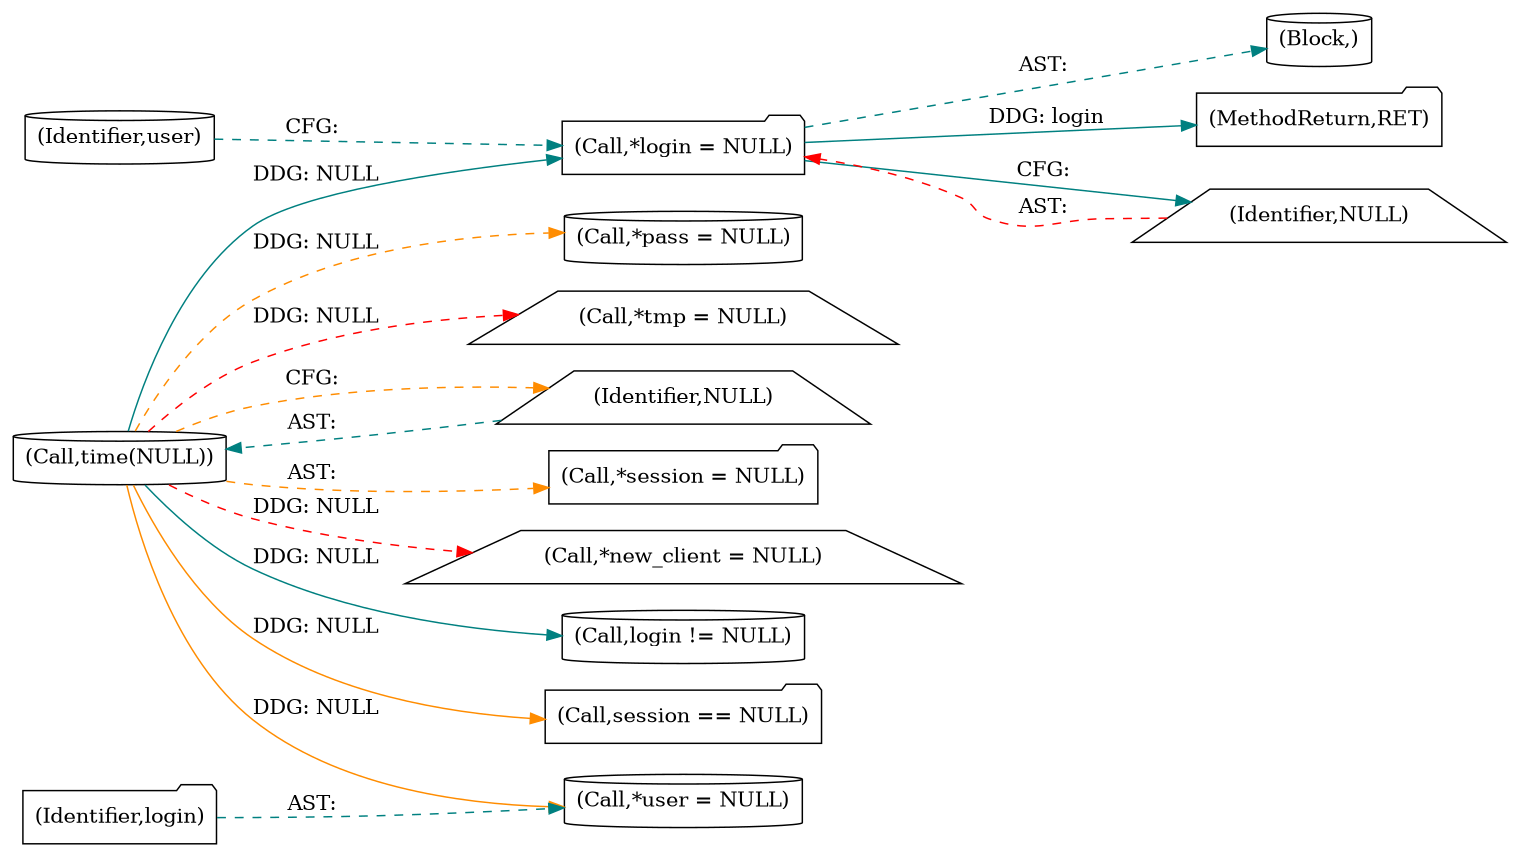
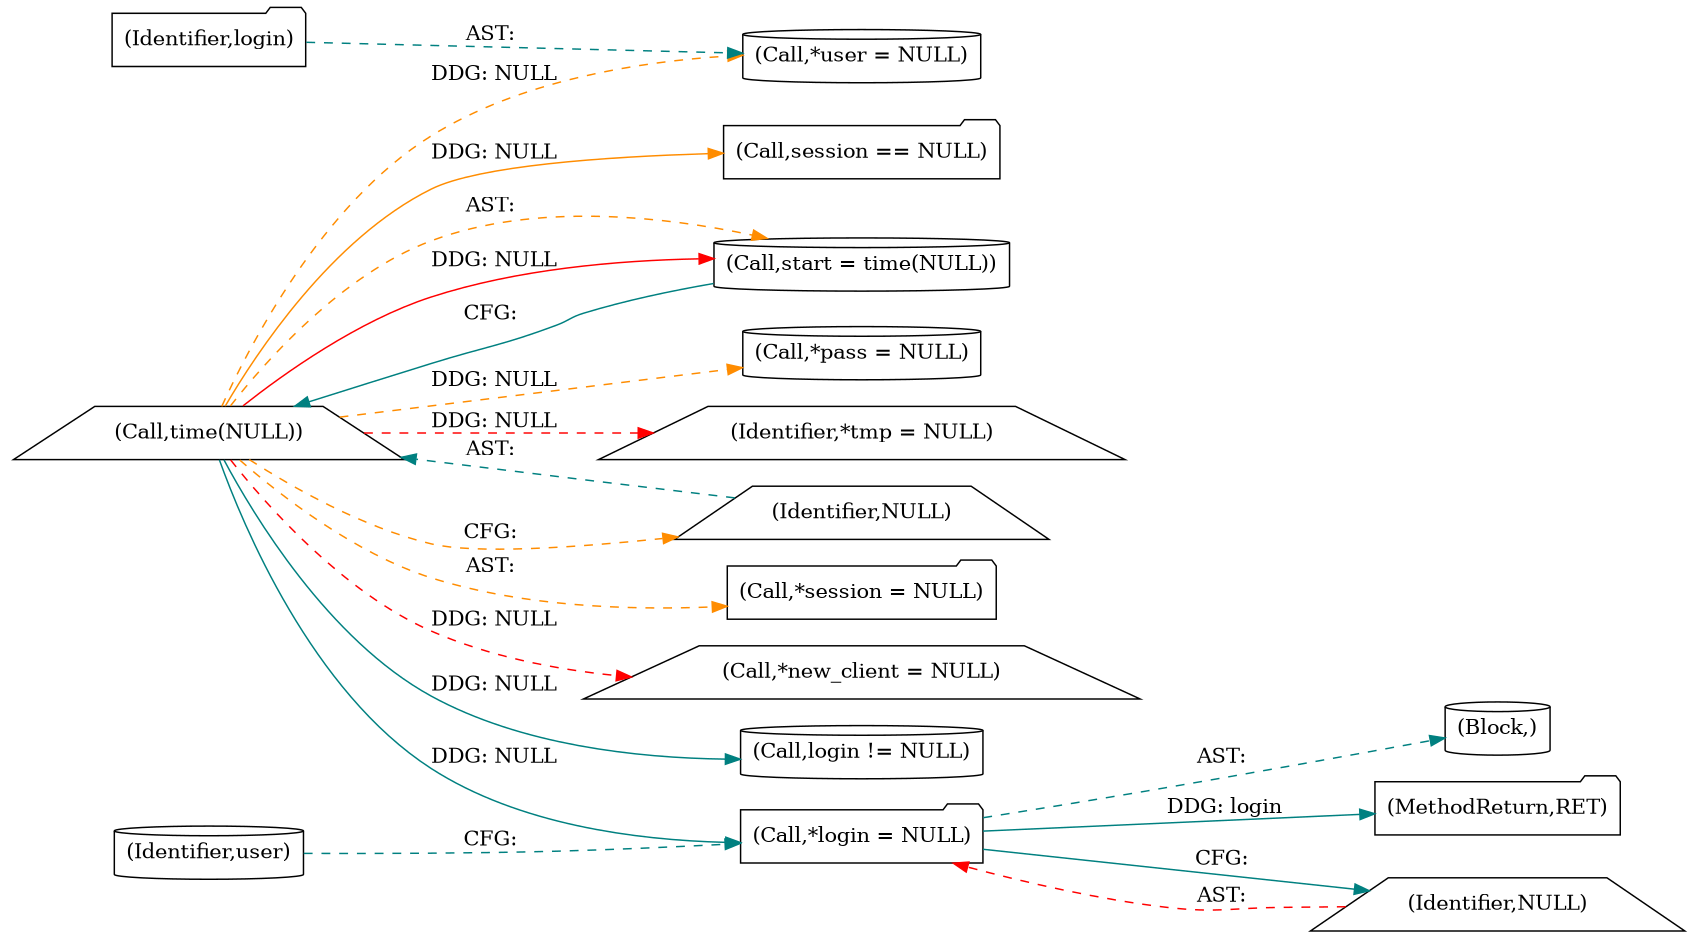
none -> (862, 265)
(683, 318) -> (862, 433)
(120, 458) -> (209, 433)
(270, 732) -> (416, 147)
